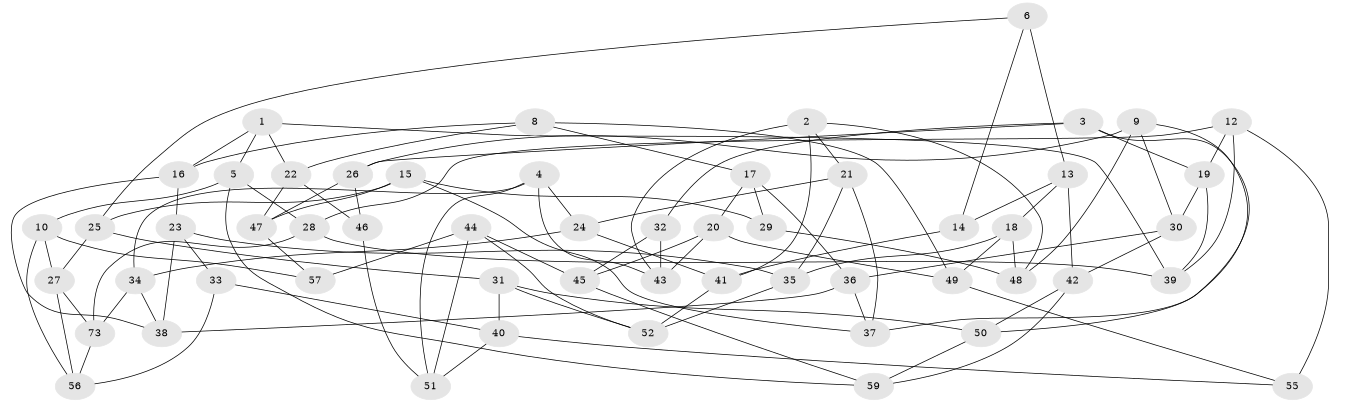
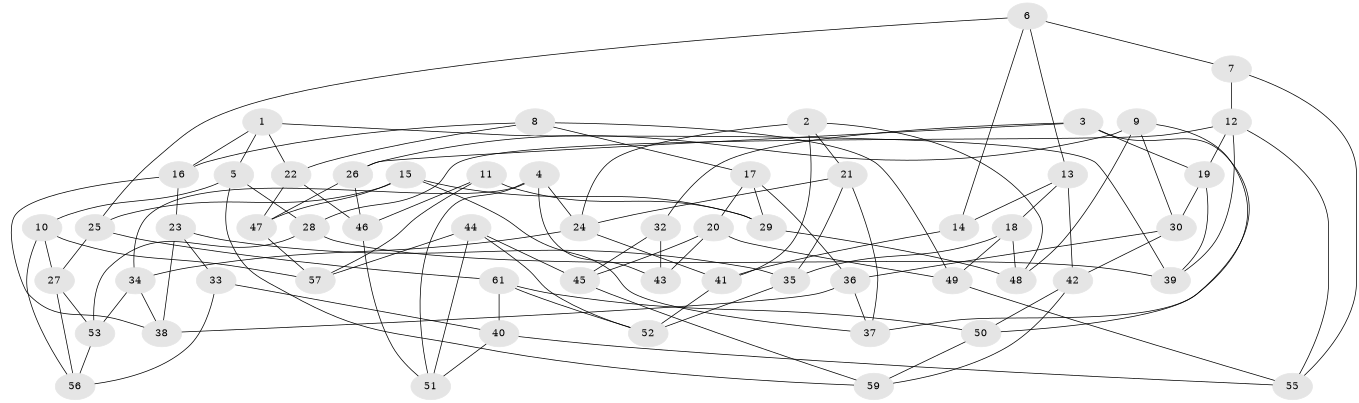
none -> (1232, 69)
(674, 168) -> (632, 151)
none -> (487, 175)
(499, 281) -> (499, 281)
(95, 334) -> (95, 334)
